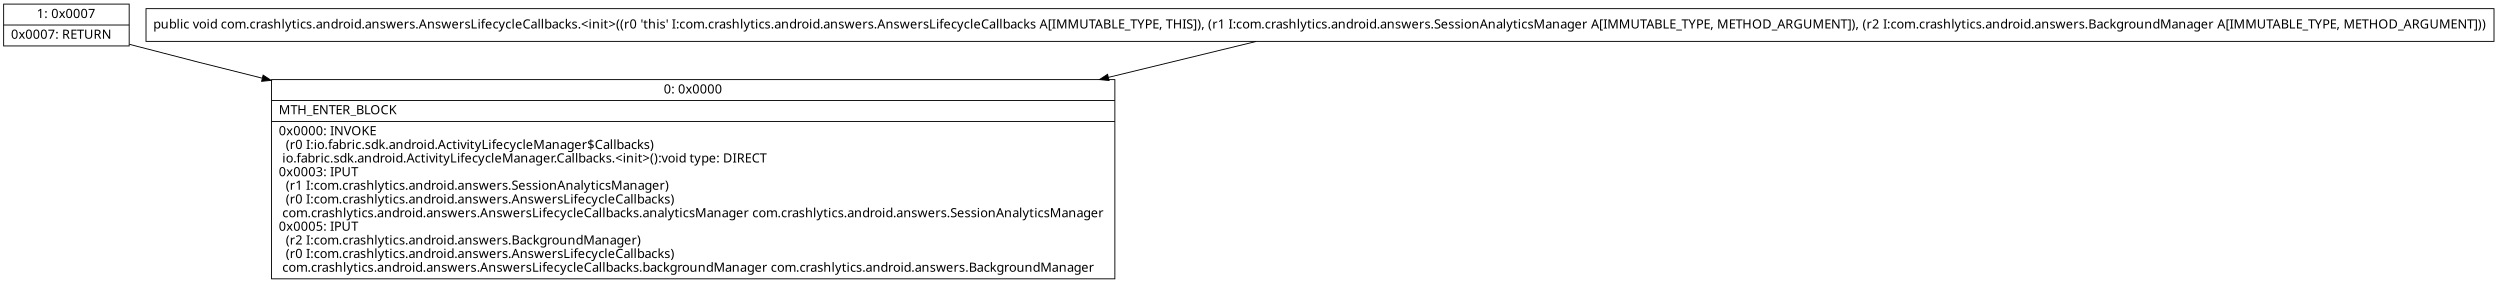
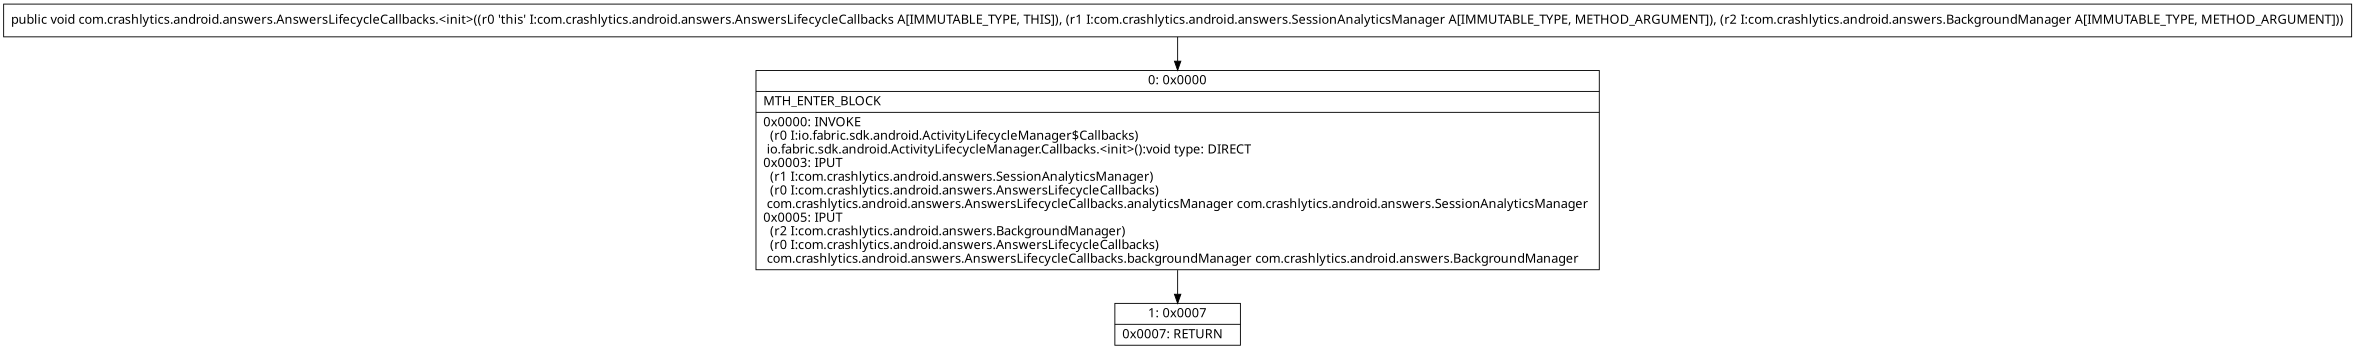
(196, 61) -> (1178, 282)
